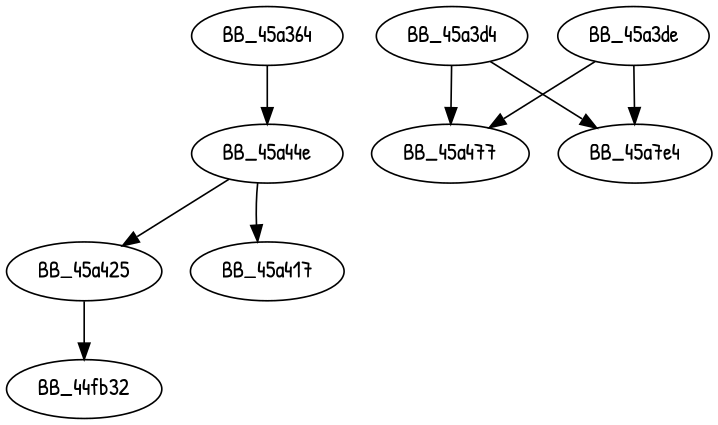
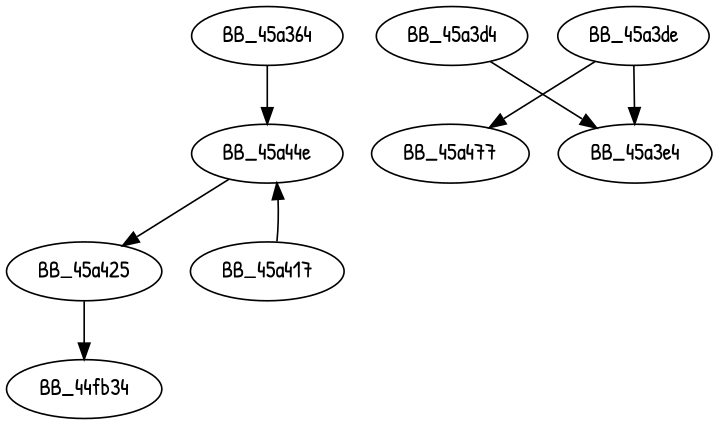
(451, 87) -> none
(635, 154) -> (635, 154)
(256, 204) -> (278, 220)
(84, 389) -> (84, 389)
